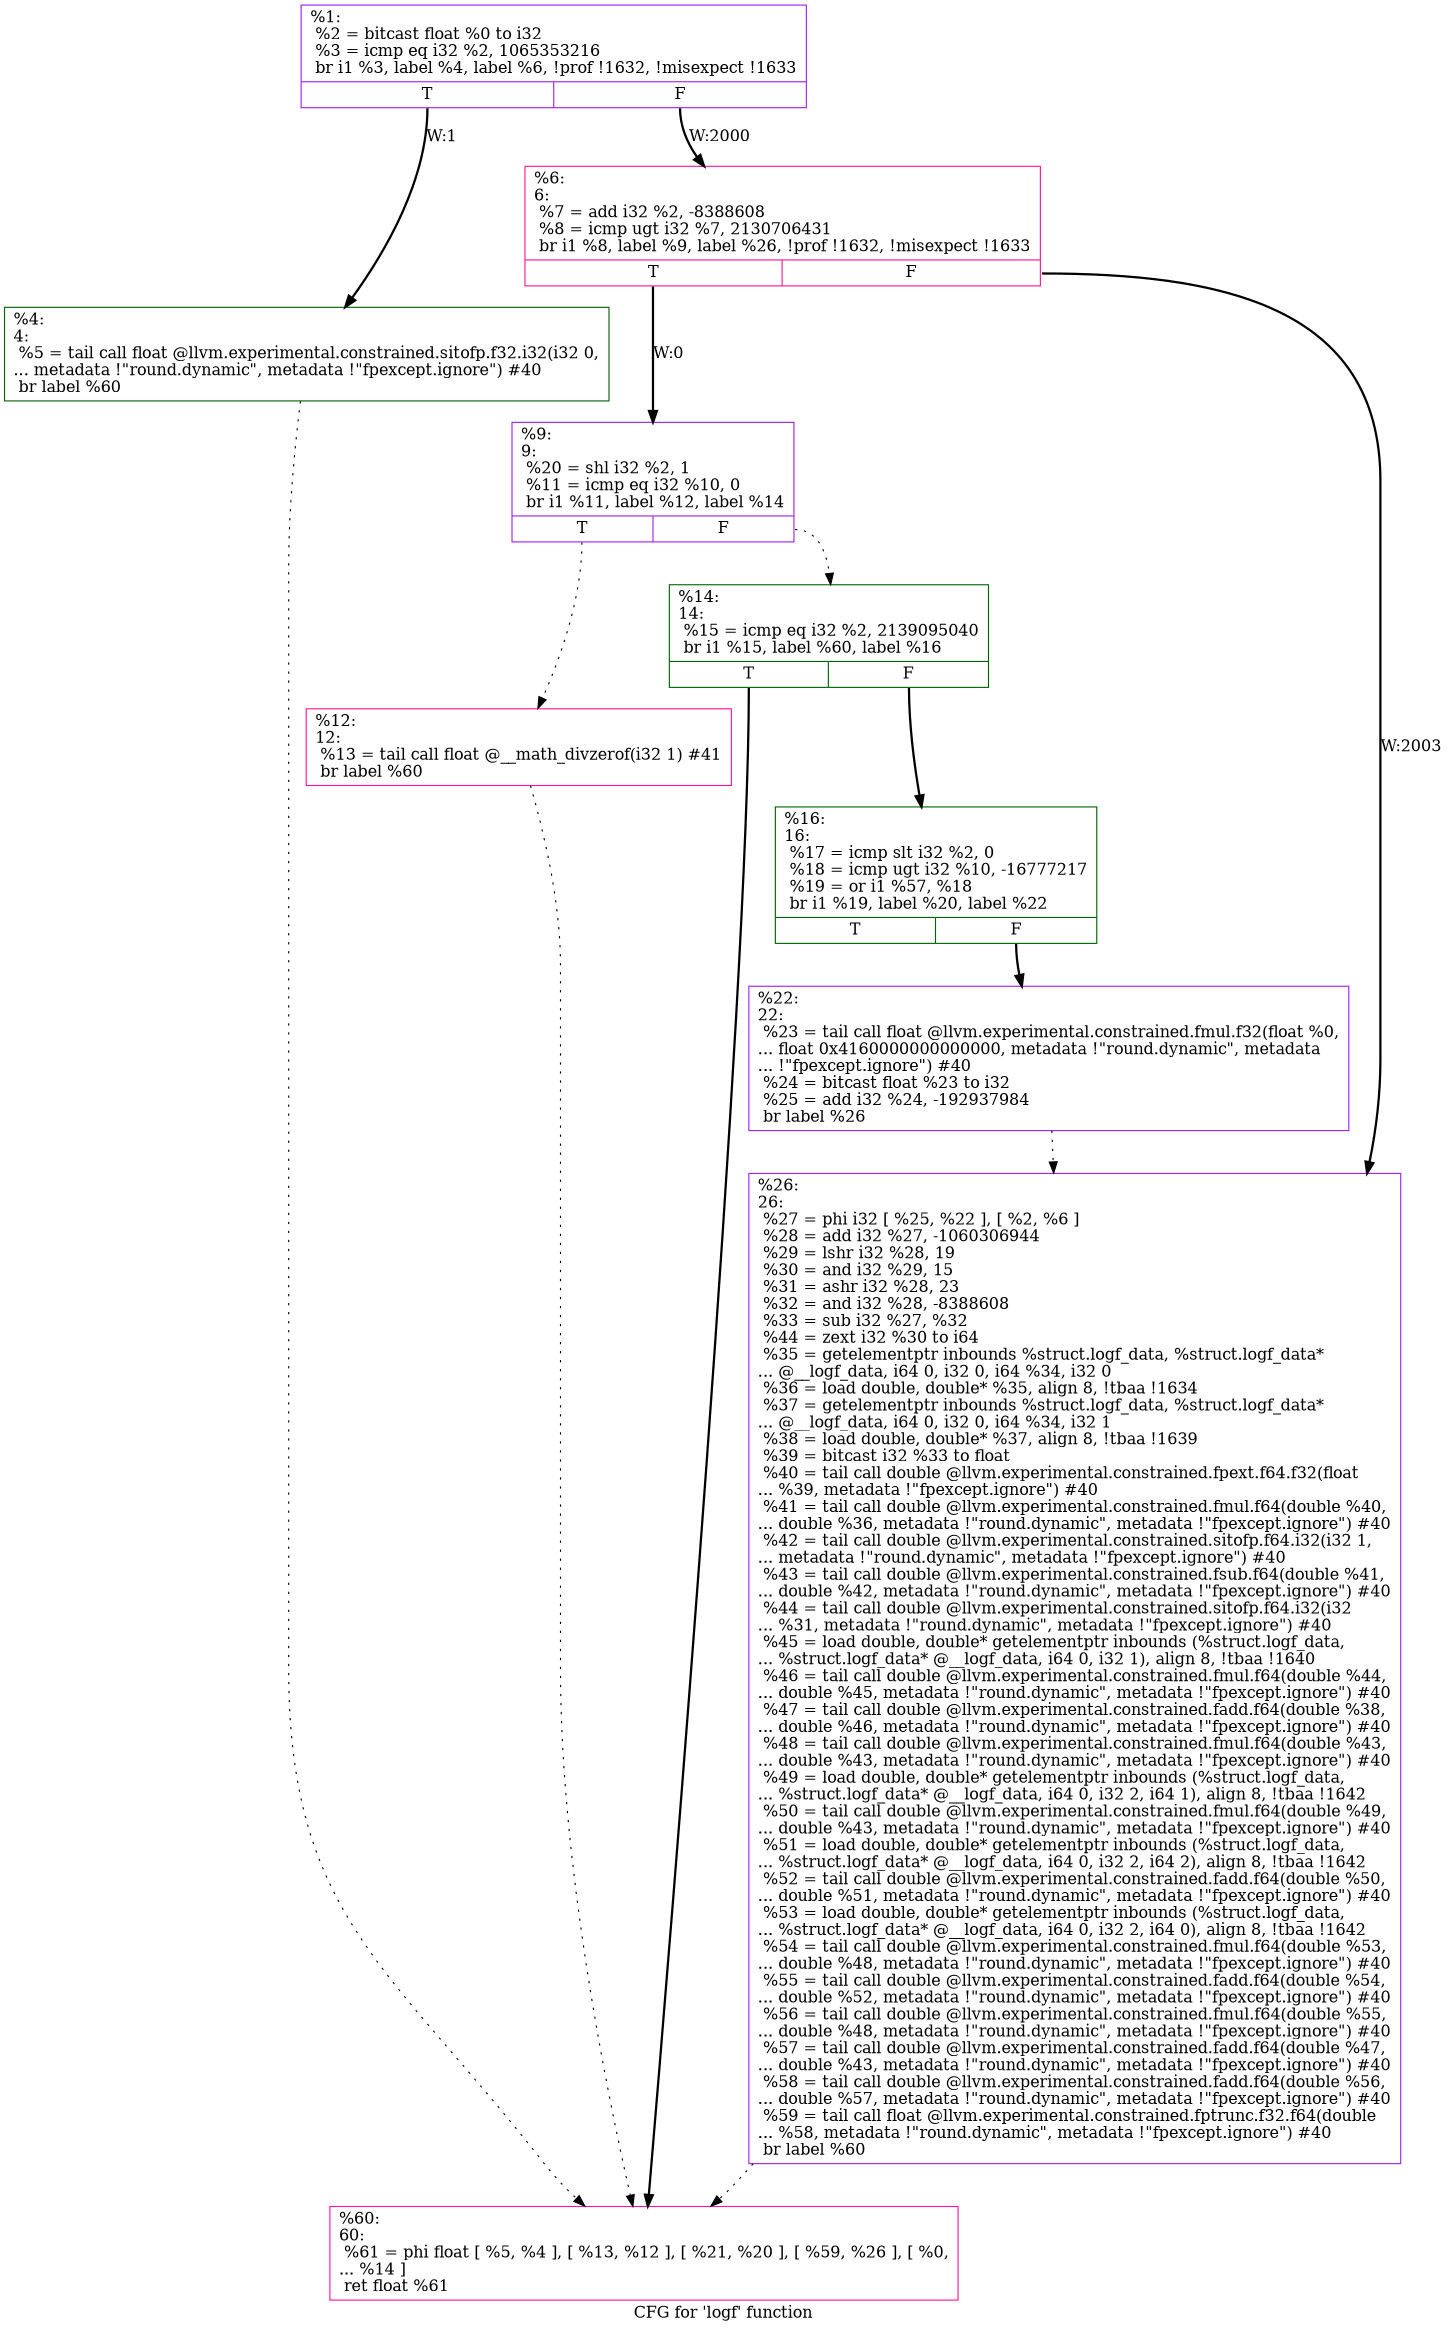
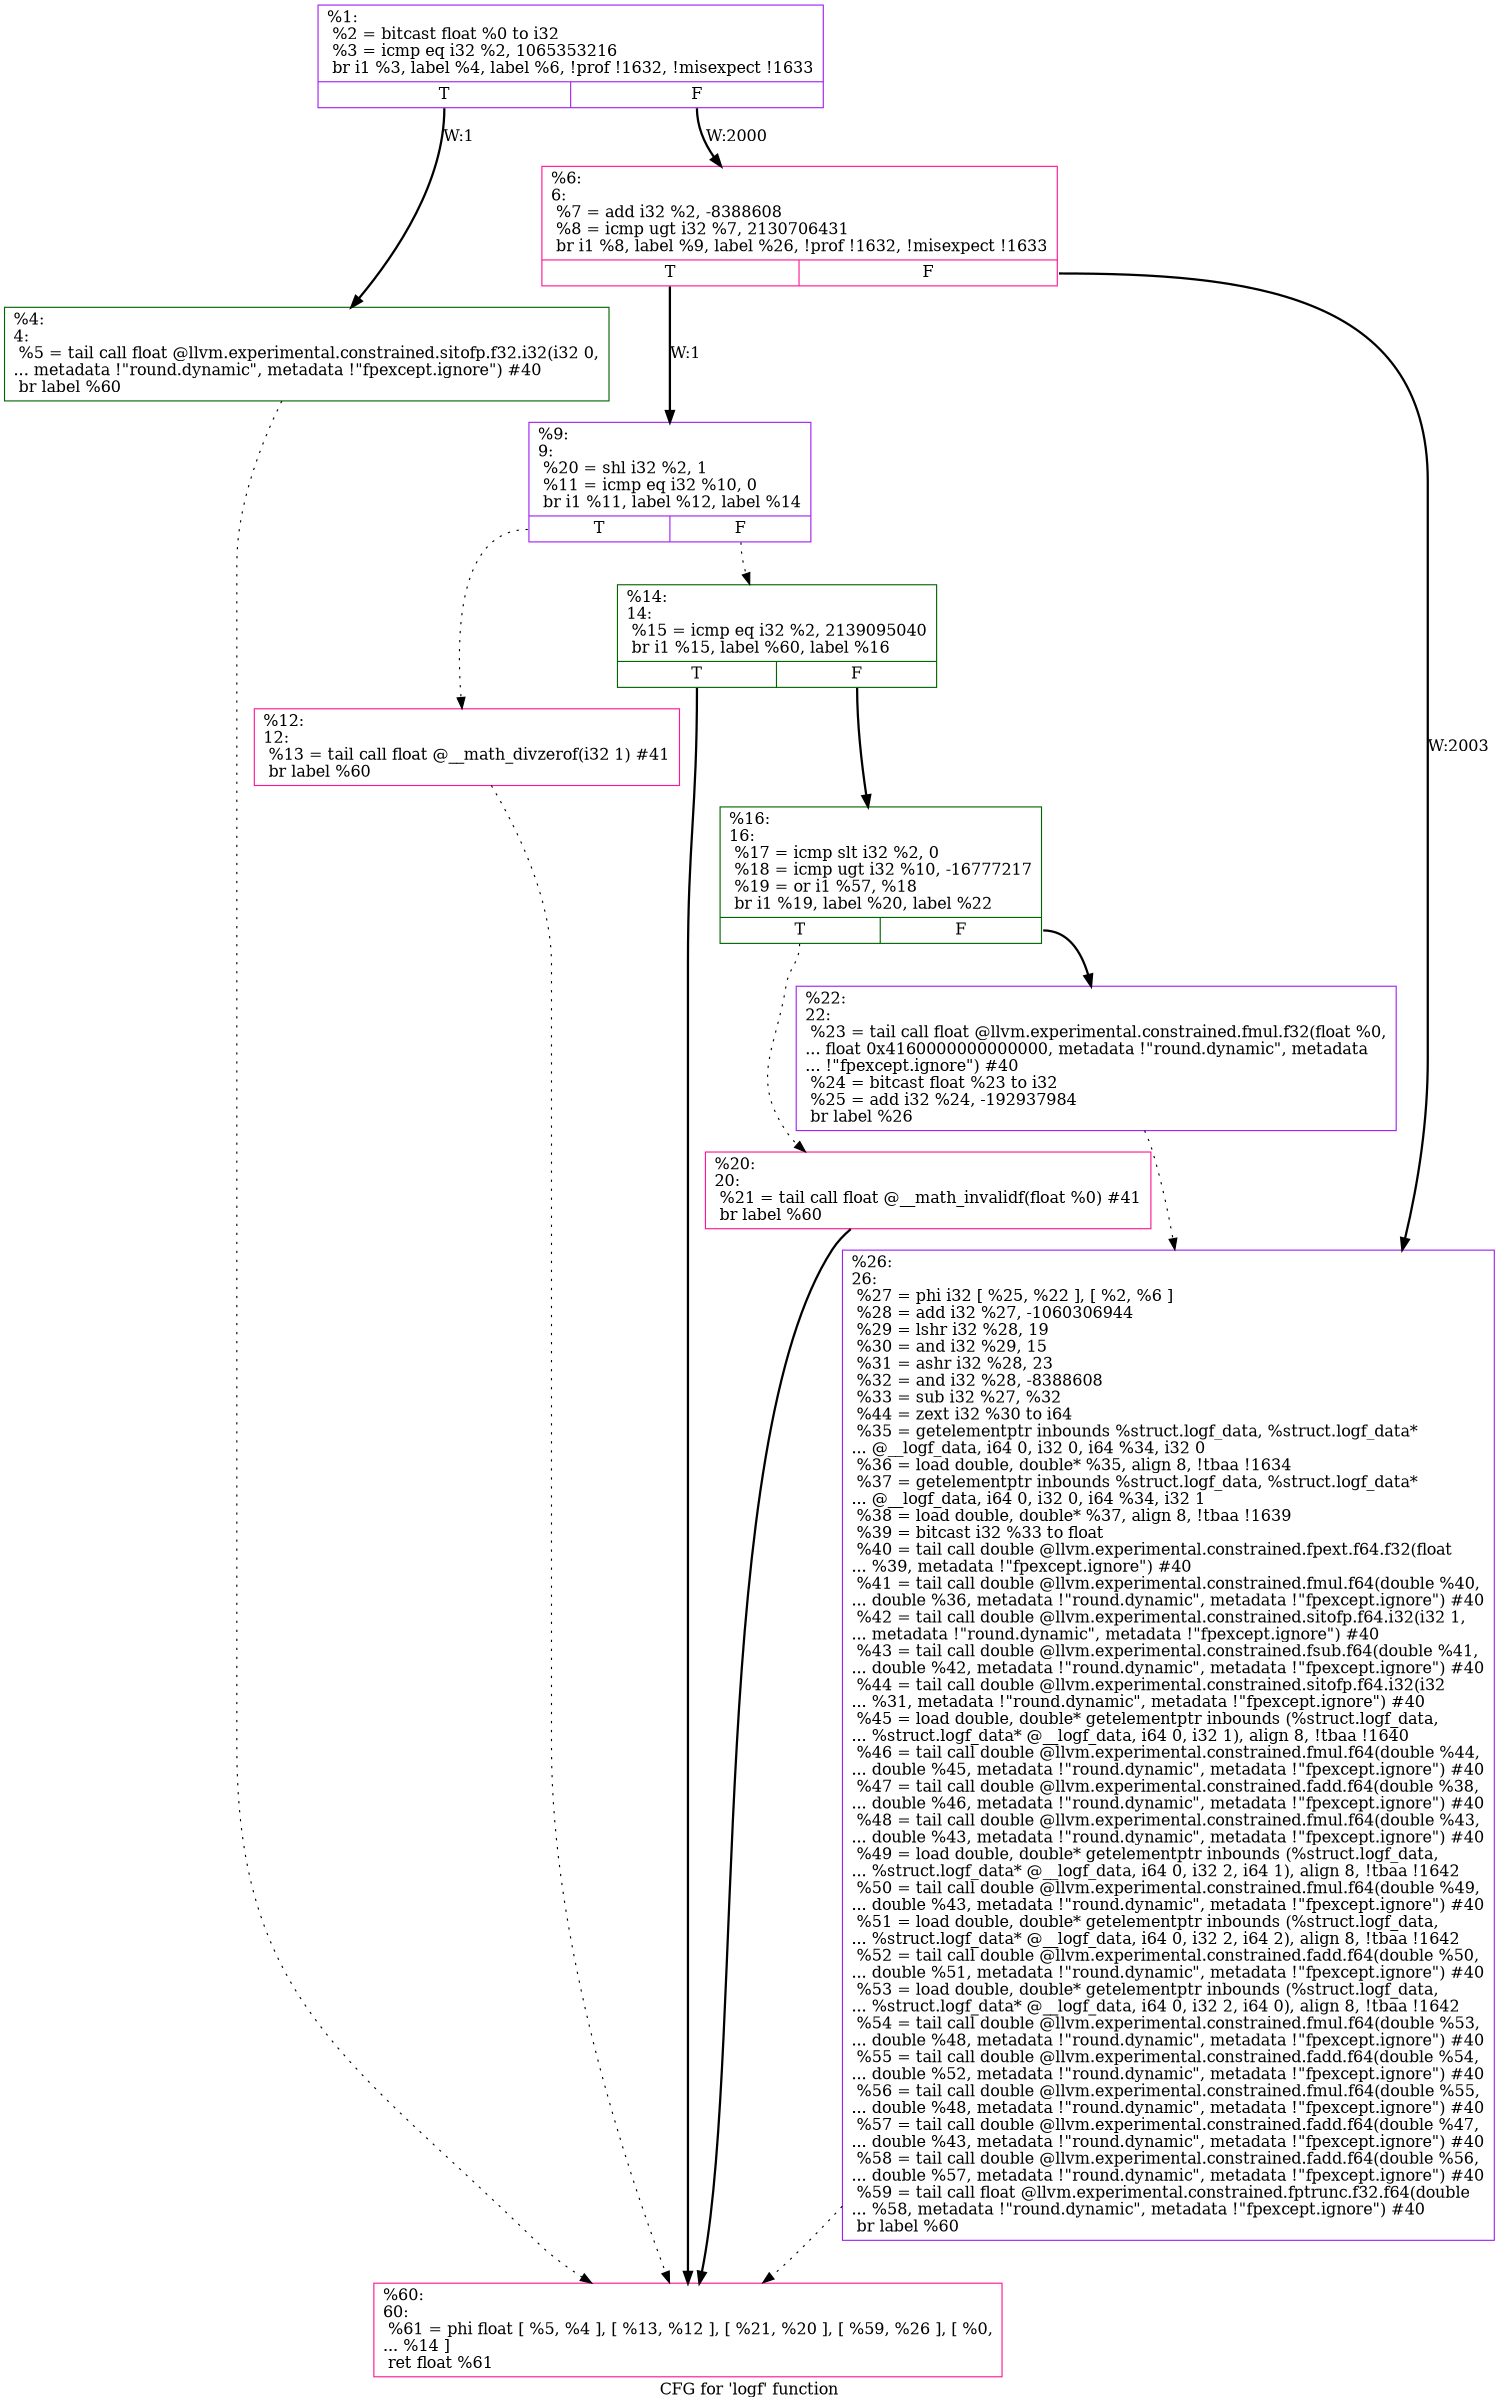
(669, 354) -> (686, 354)
none -> (928, 1190)
